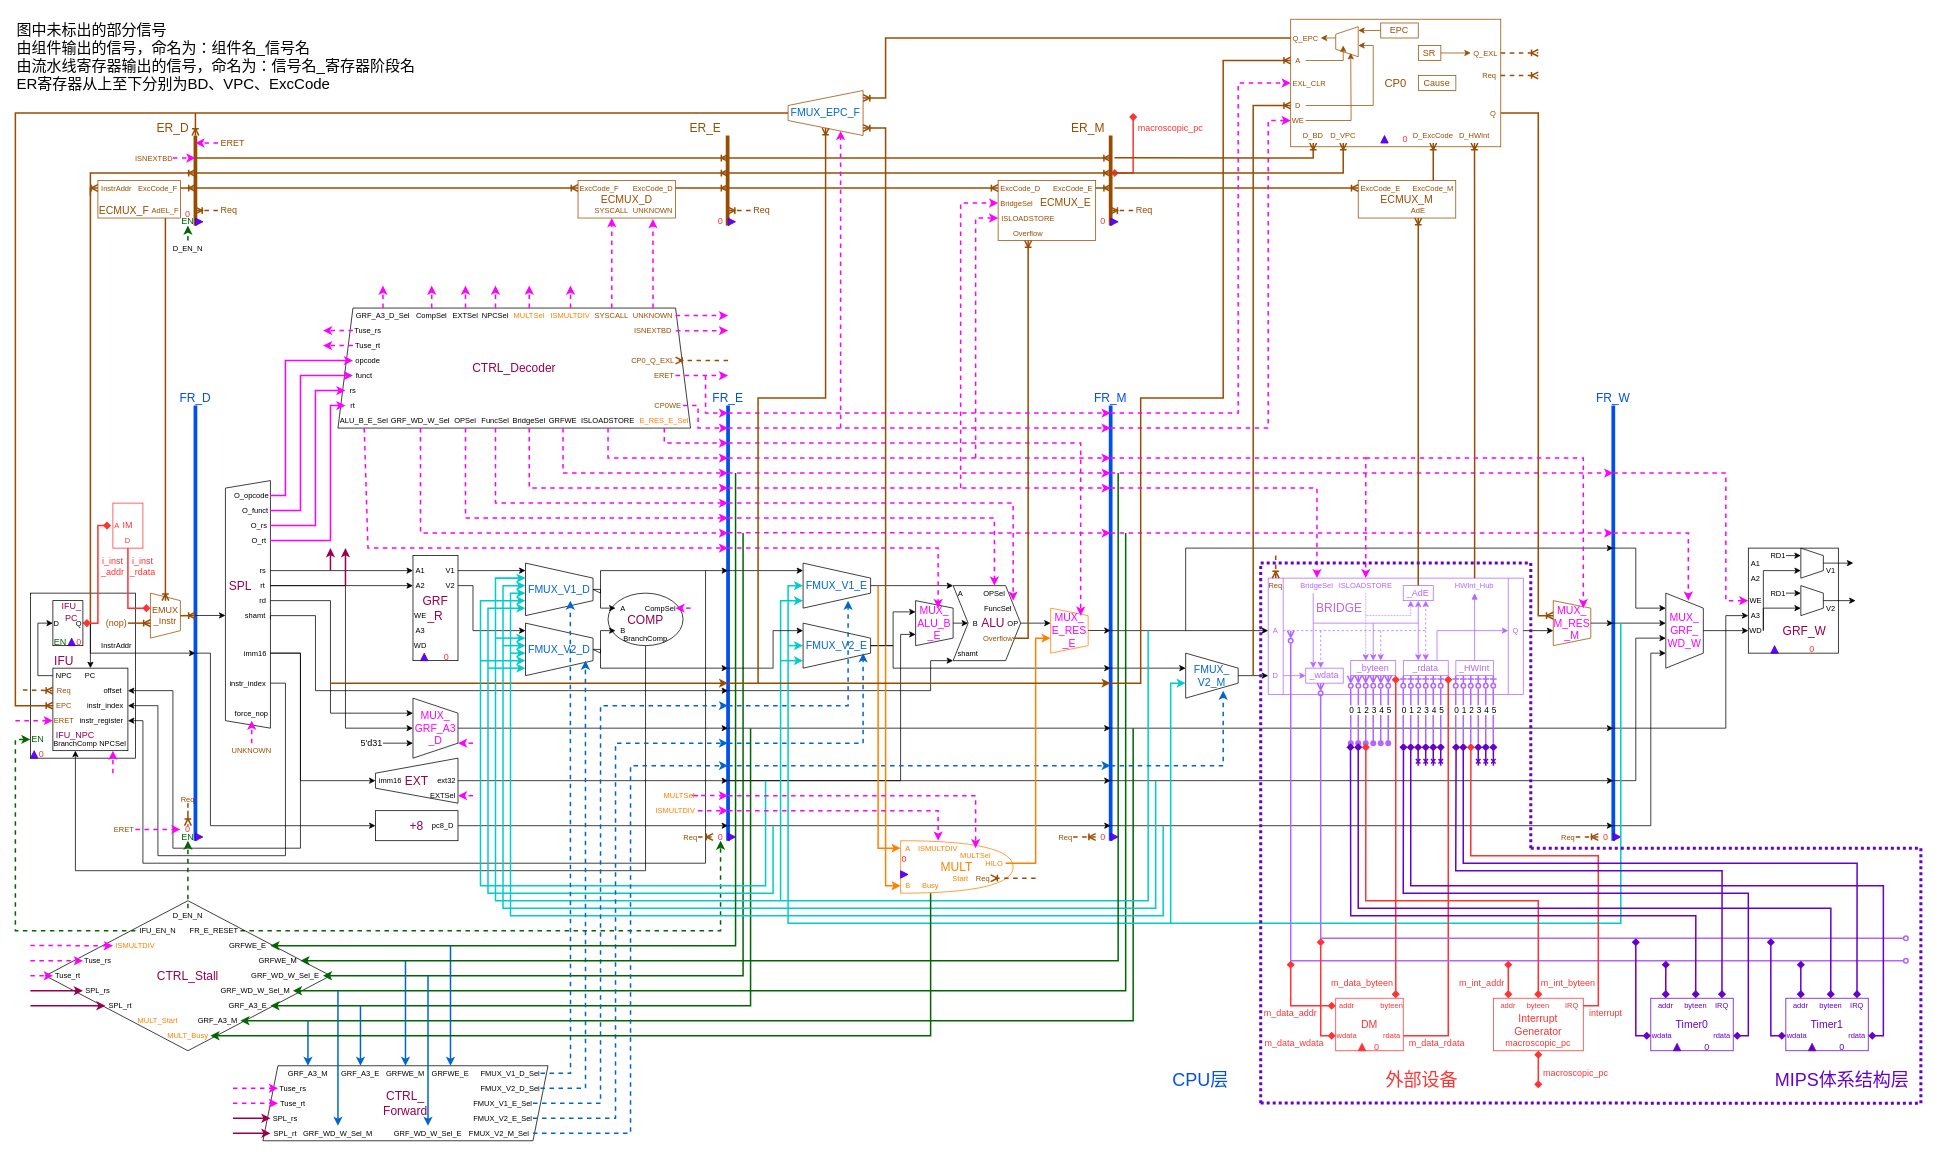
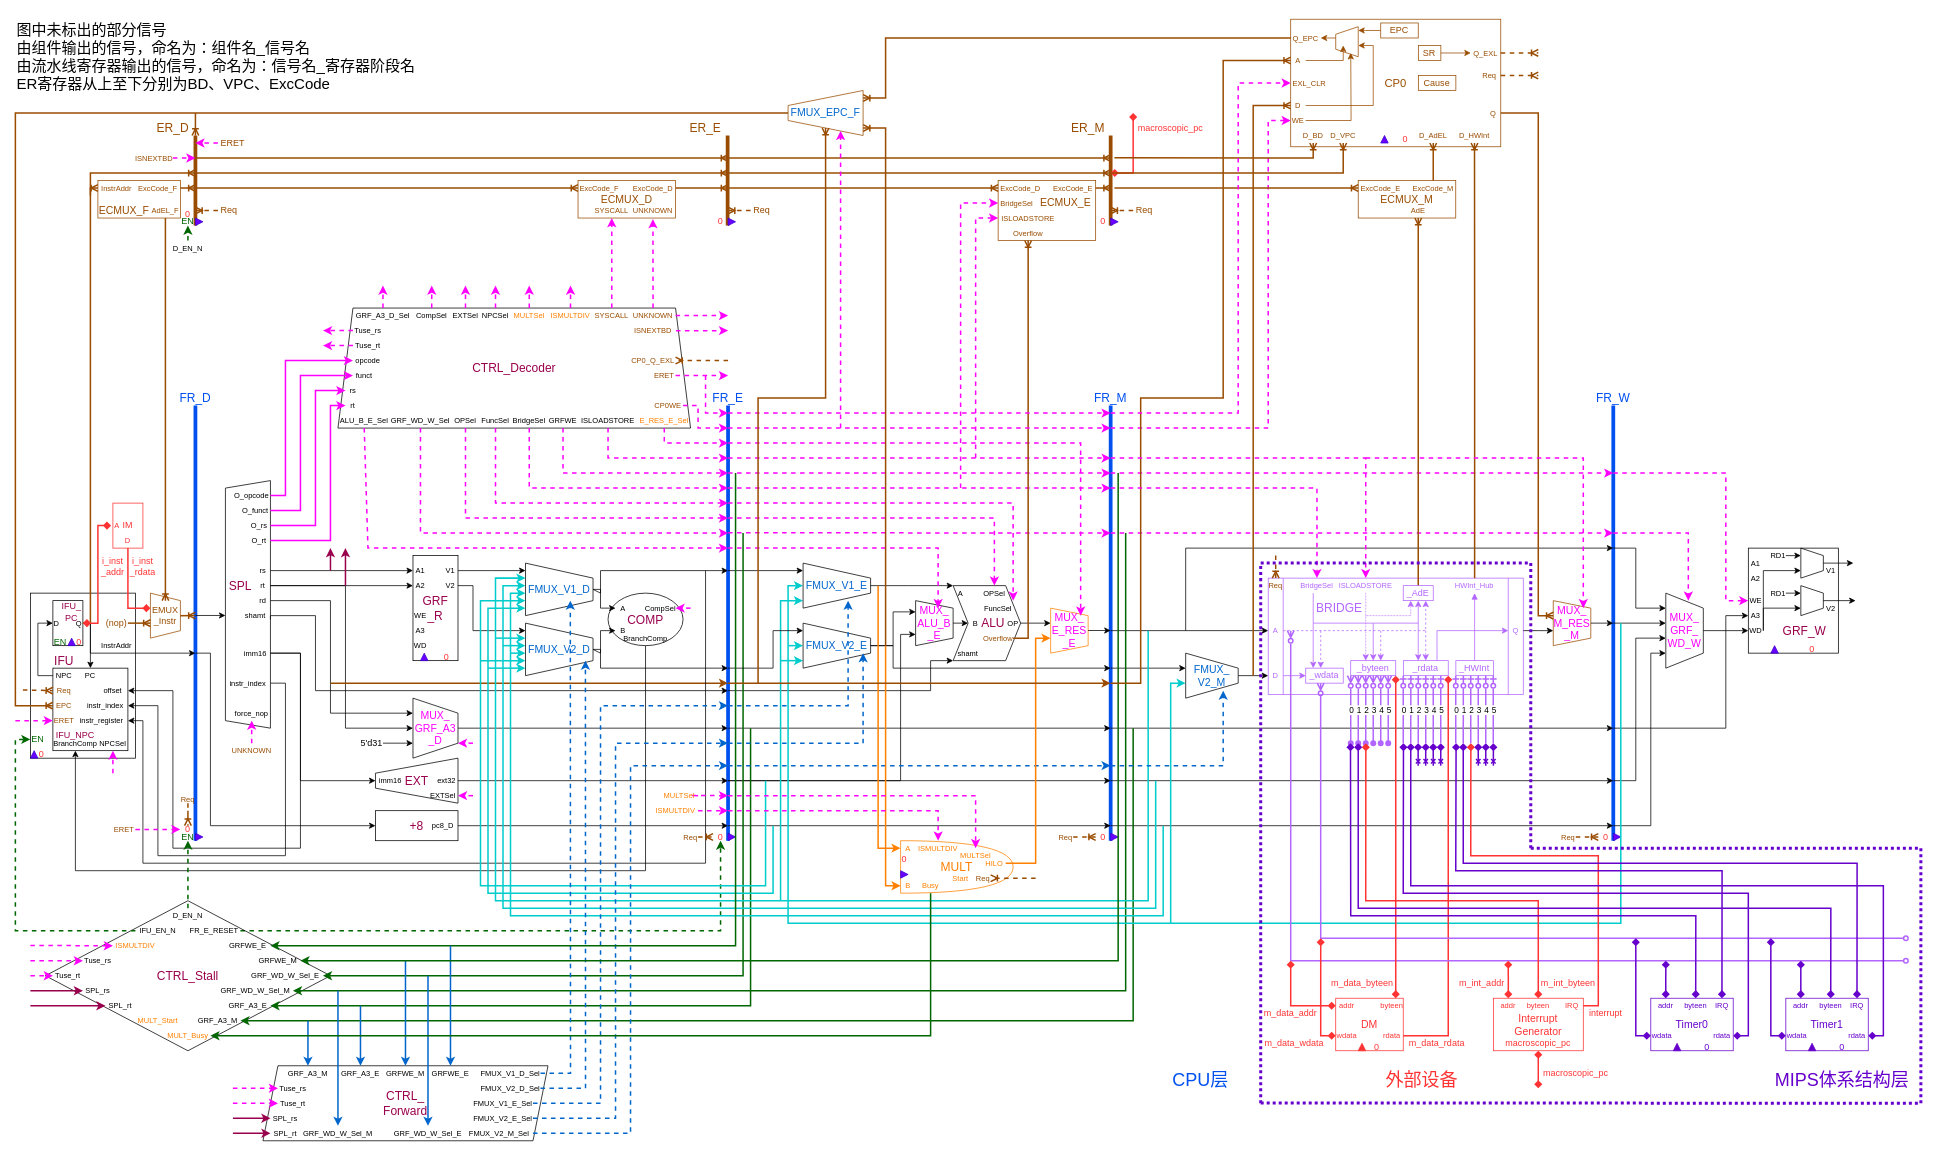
(1433, 135) -> (1433, 135)
